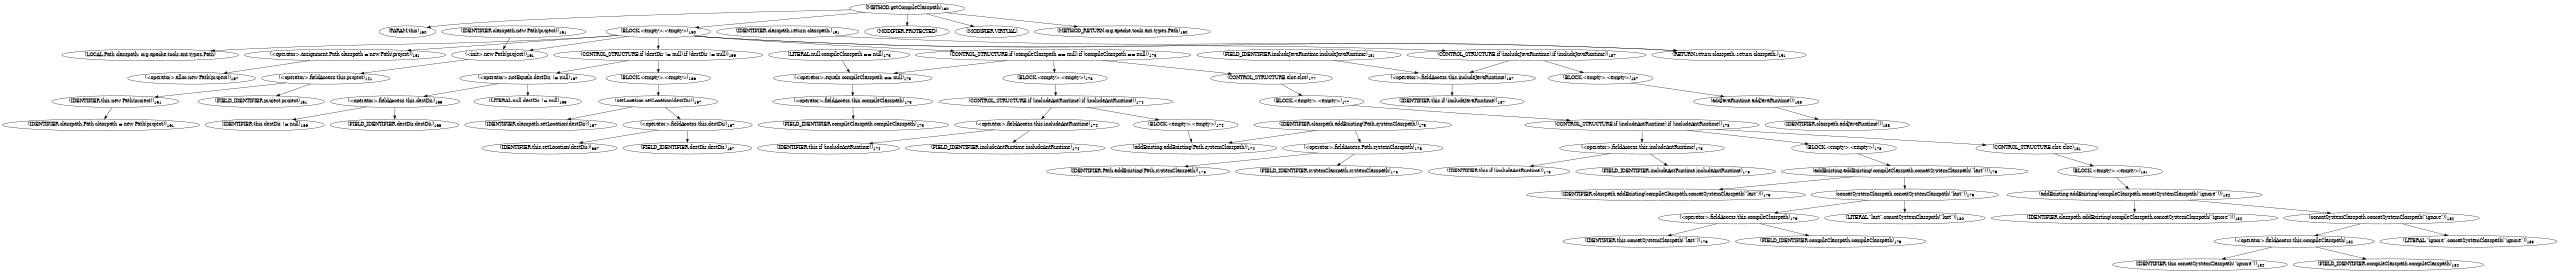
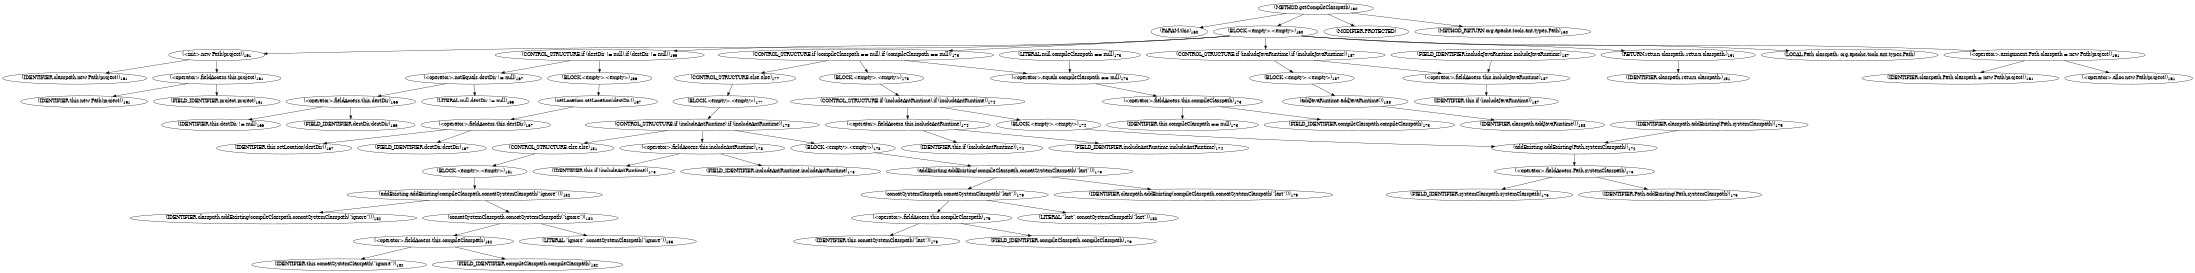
(992, 32) -> none
(508, 42) -> (149, 66)
(1129, 44) -> (1678, 65)
(1371, 55) -> (1565, 55)
(235, 78) -> (2172, 78)
(369, 78) -> (260, 78)
(109, 112) -> (2004, 66)
(541, 125) -> none
none -> (1182, 125)
(1357, 135) -> (1574, 158)
(595, 148) -> (330, 148)
